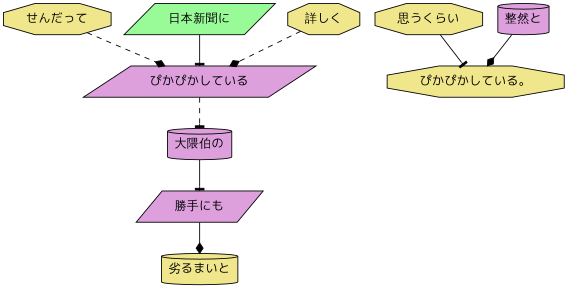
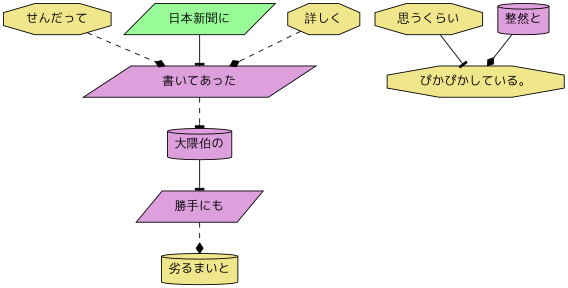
(200, 82) -> (200, 82)
(200, 233) -> (200, 233)
